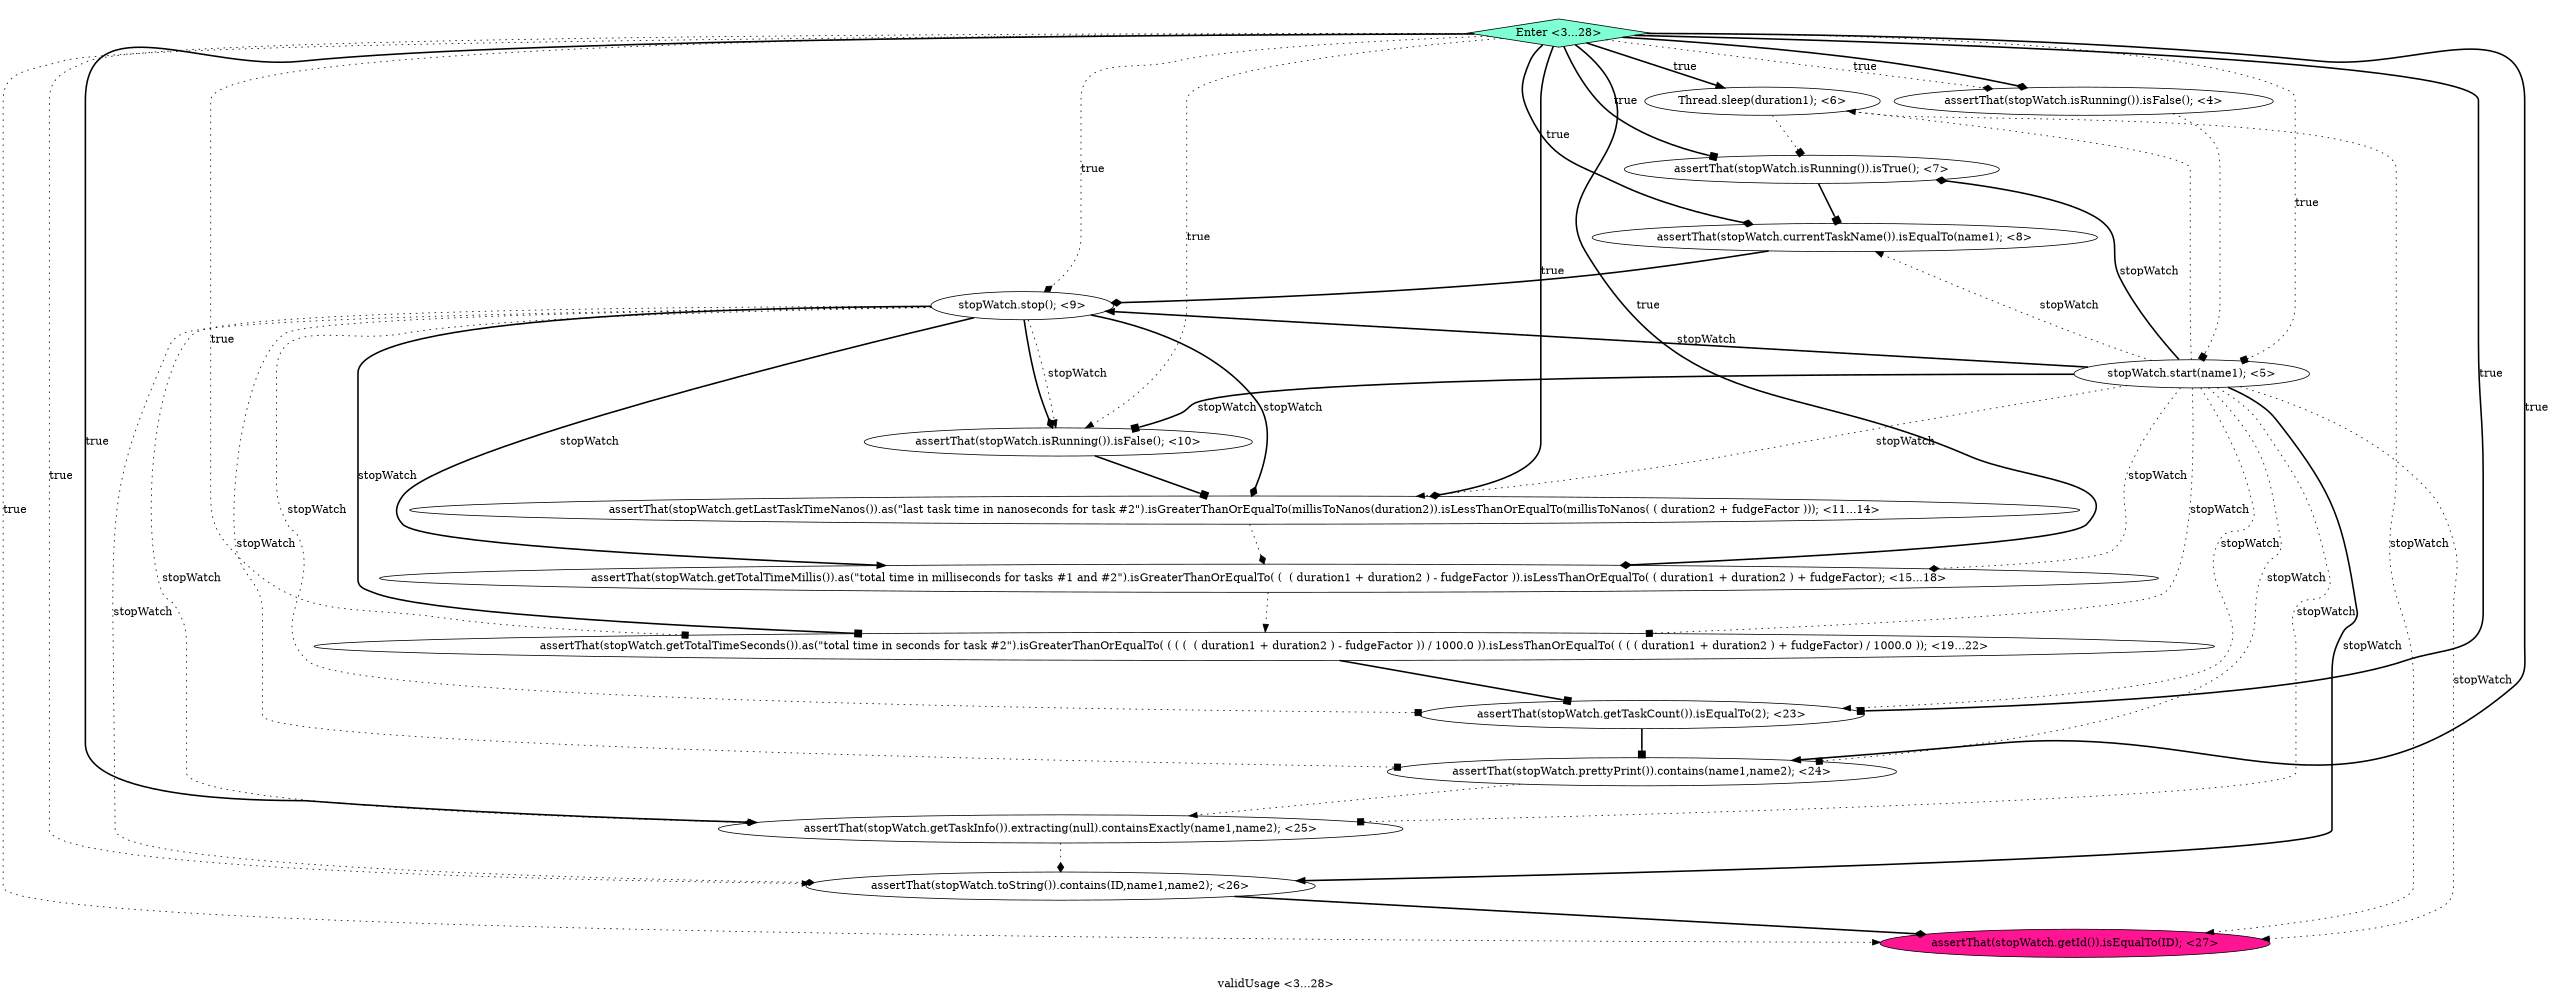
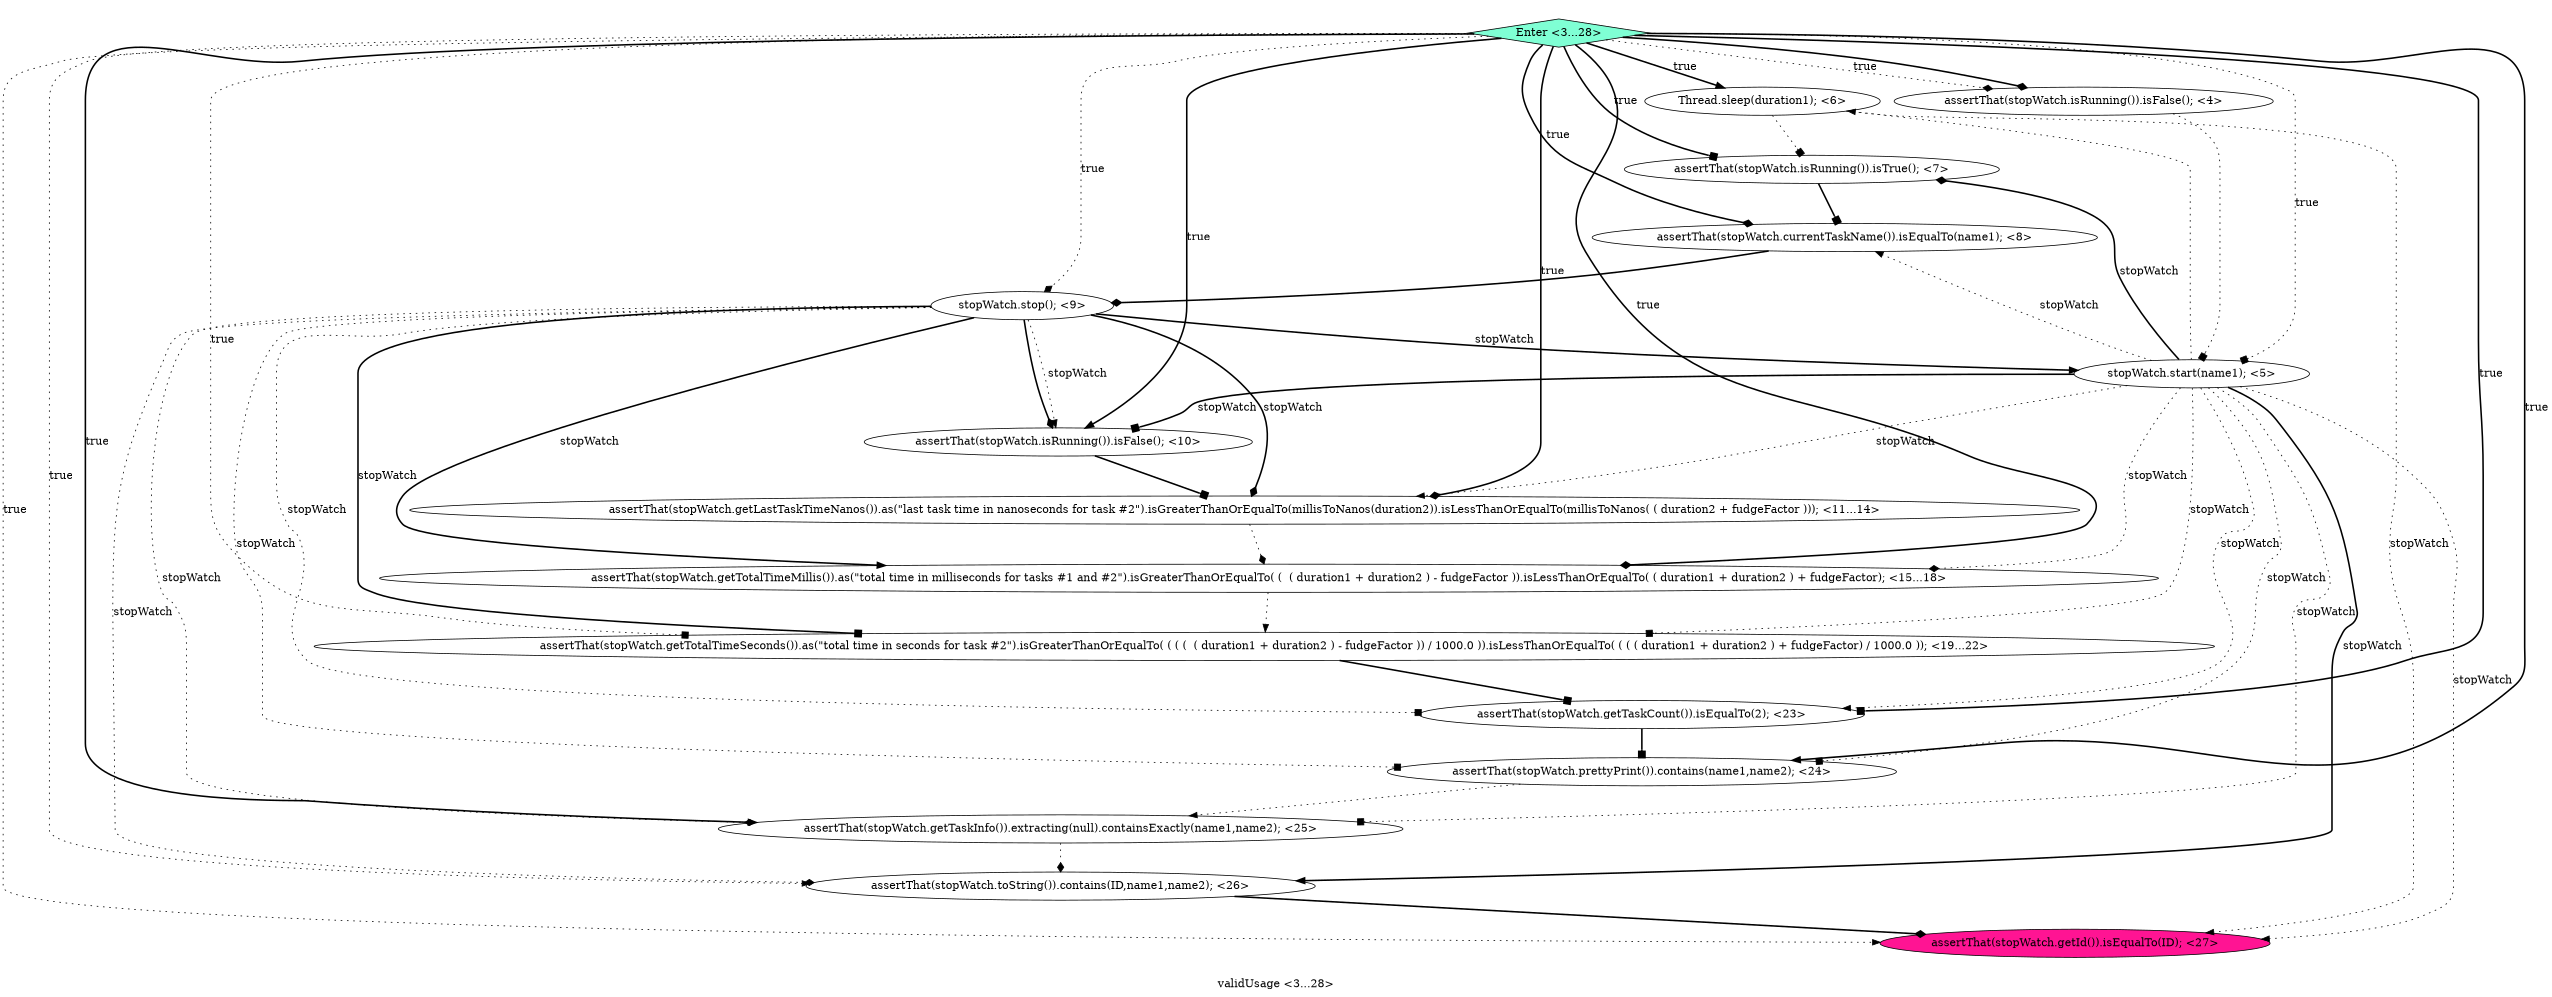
(1187, 119) -> (1187, 119)
(1601, 339) -> (1582, 352)
